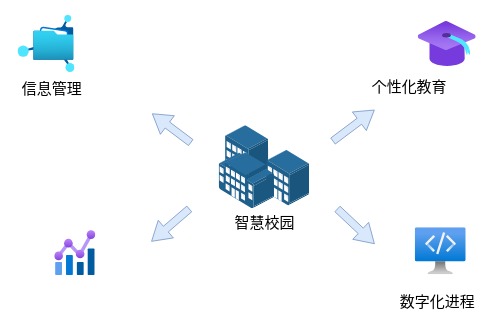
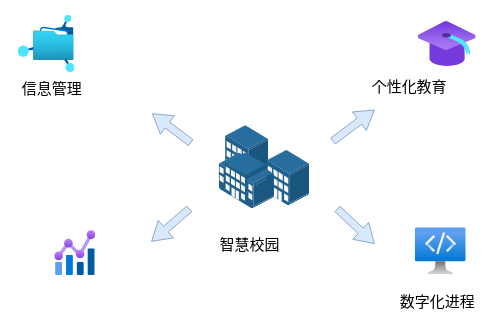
(264, 222) -> (249, 245)
